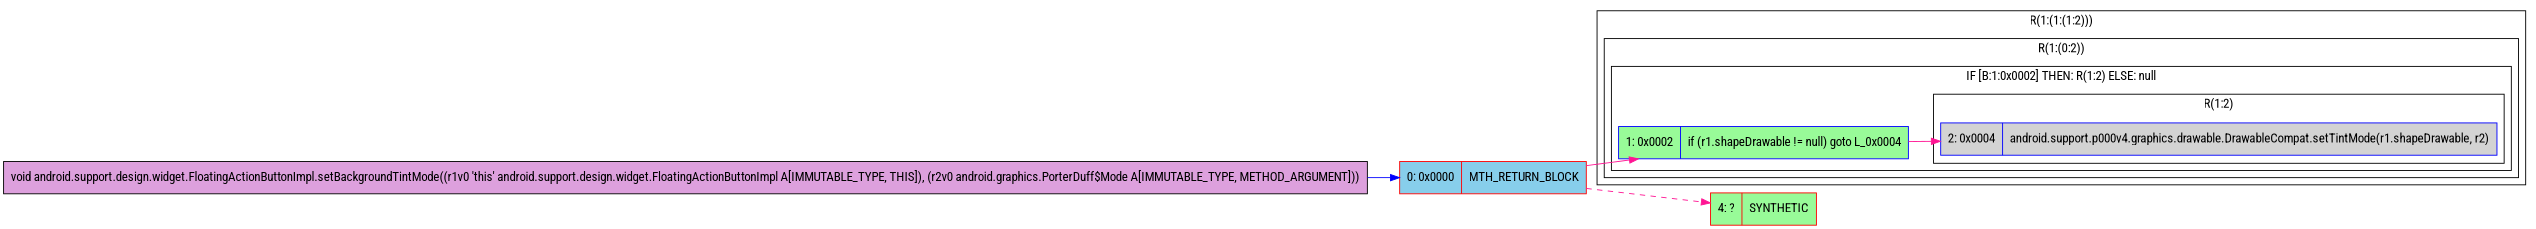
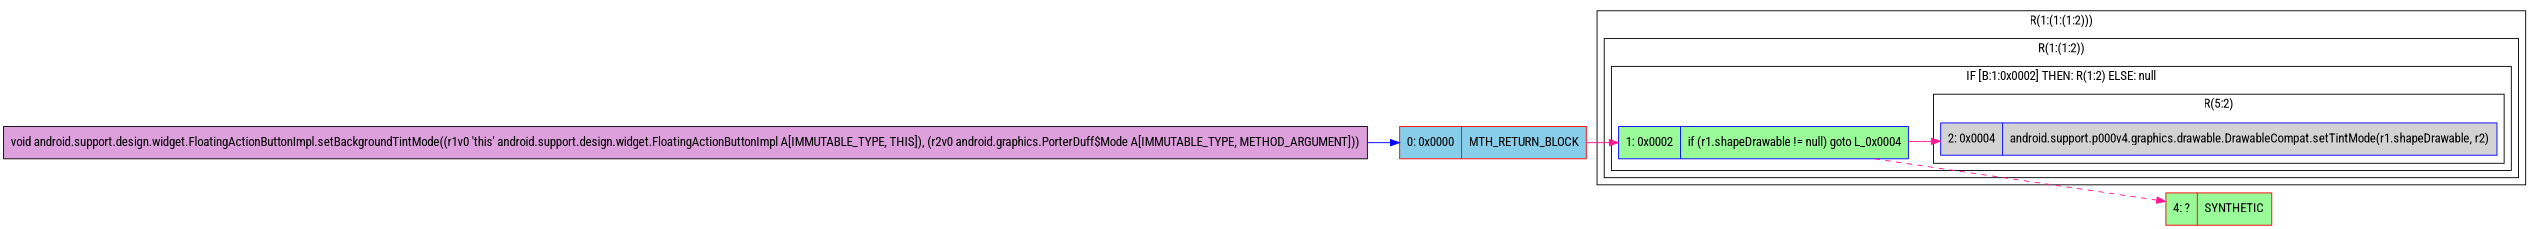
(2061, 49) -> (2061, 49)
(2219, 105) -> (2219, 105)
(1644, 195) -> (2016, 179)
